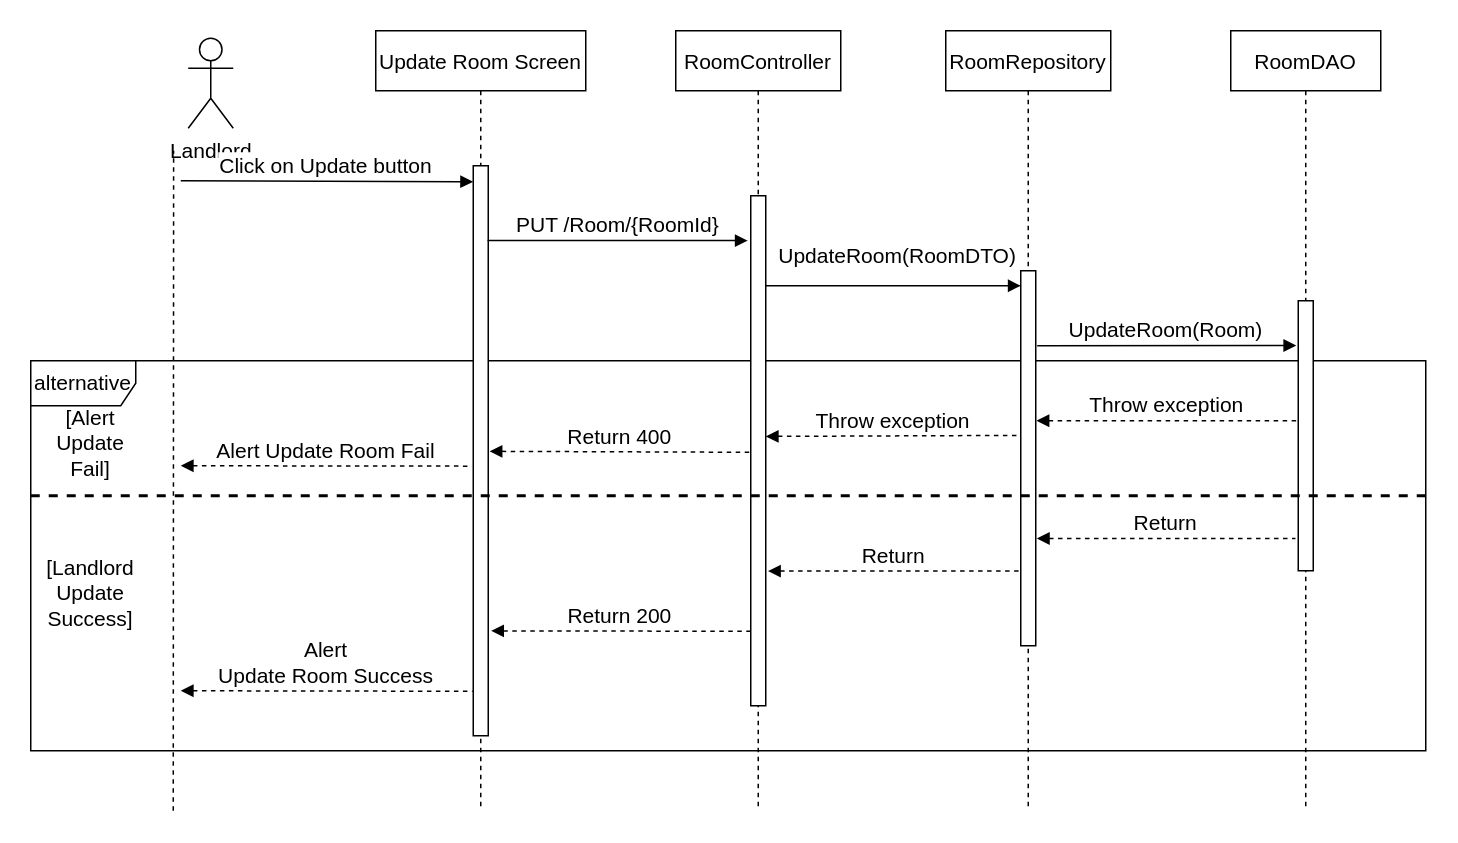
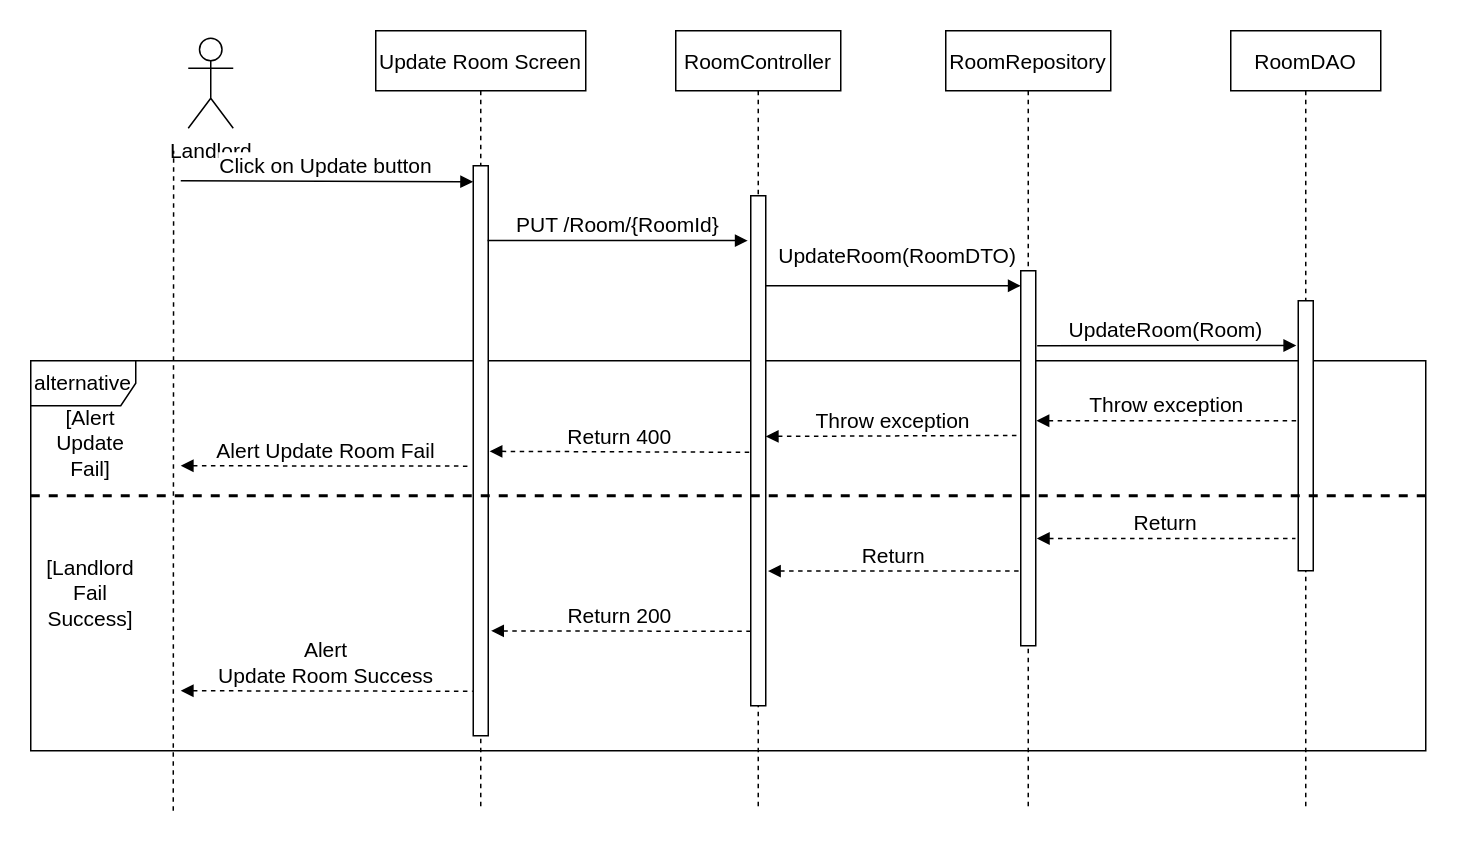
(91, 593) -> (91, 593)
